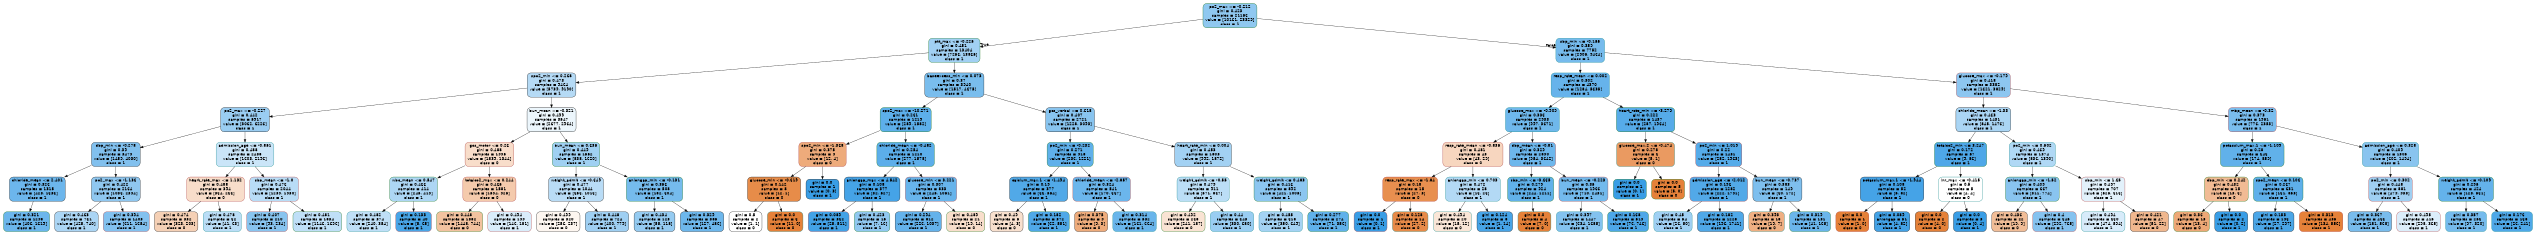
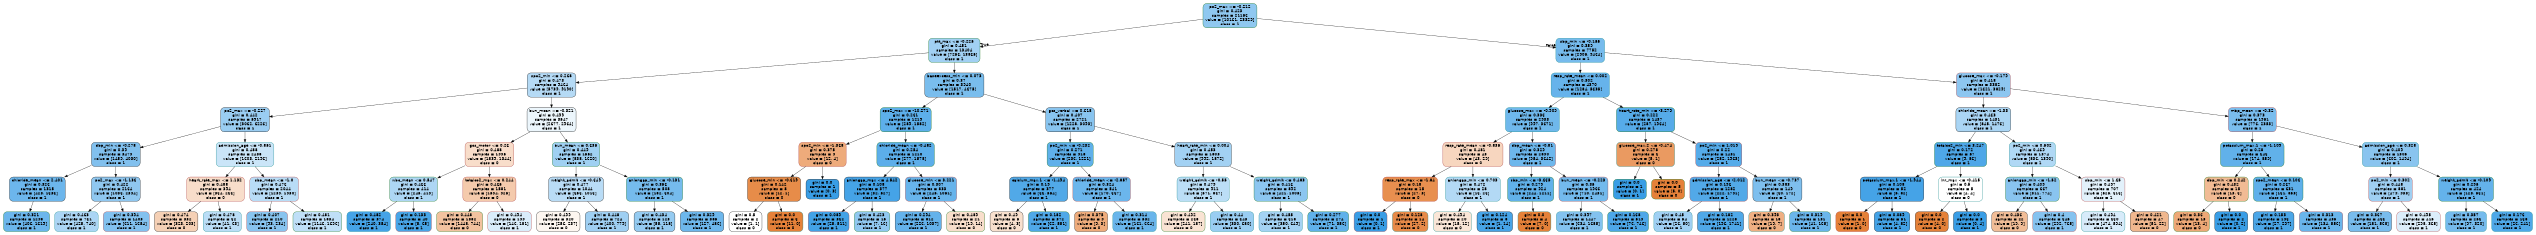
(76, 222) -> (76, 222)
(369, 222) -> (369, 222)
(1892, 222) -> (1892, 222)
(2321, 222) -> (2321, 222)
